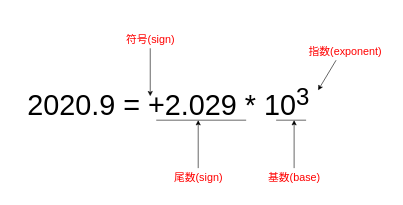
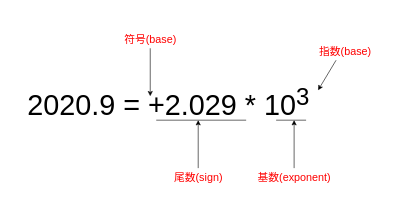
(151, 33) -> (151, 33)
(346, 45) -> (346, 45)
(295, 171) -> (295, 171)
